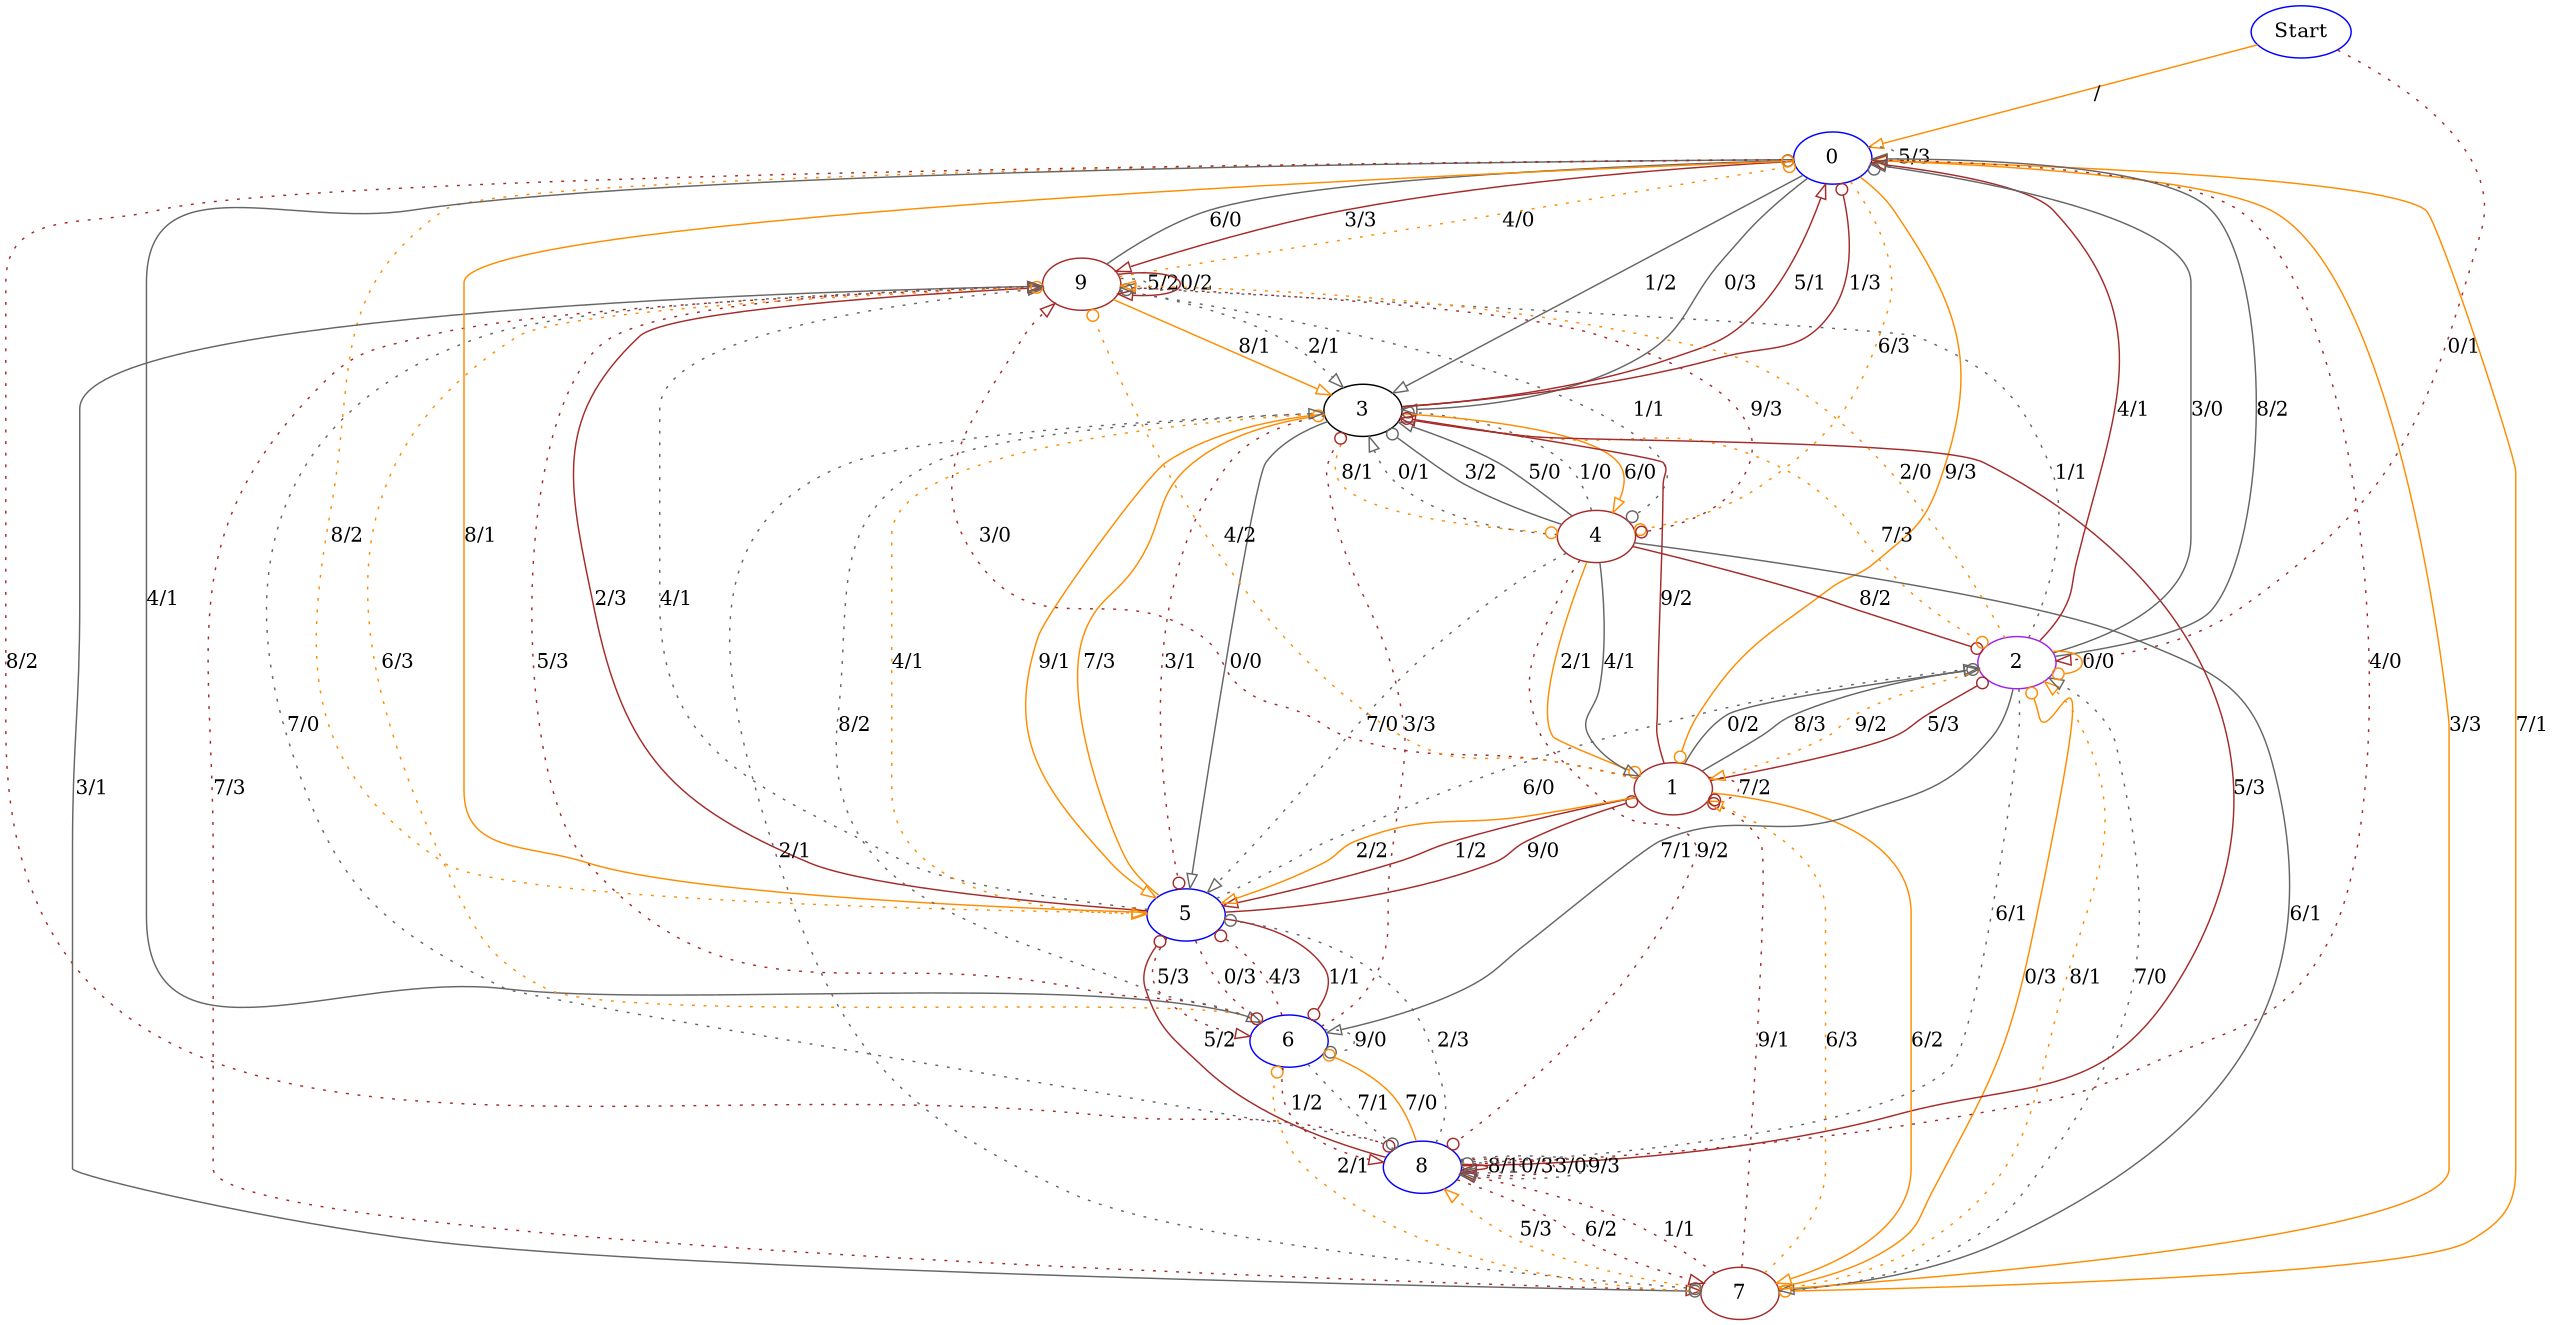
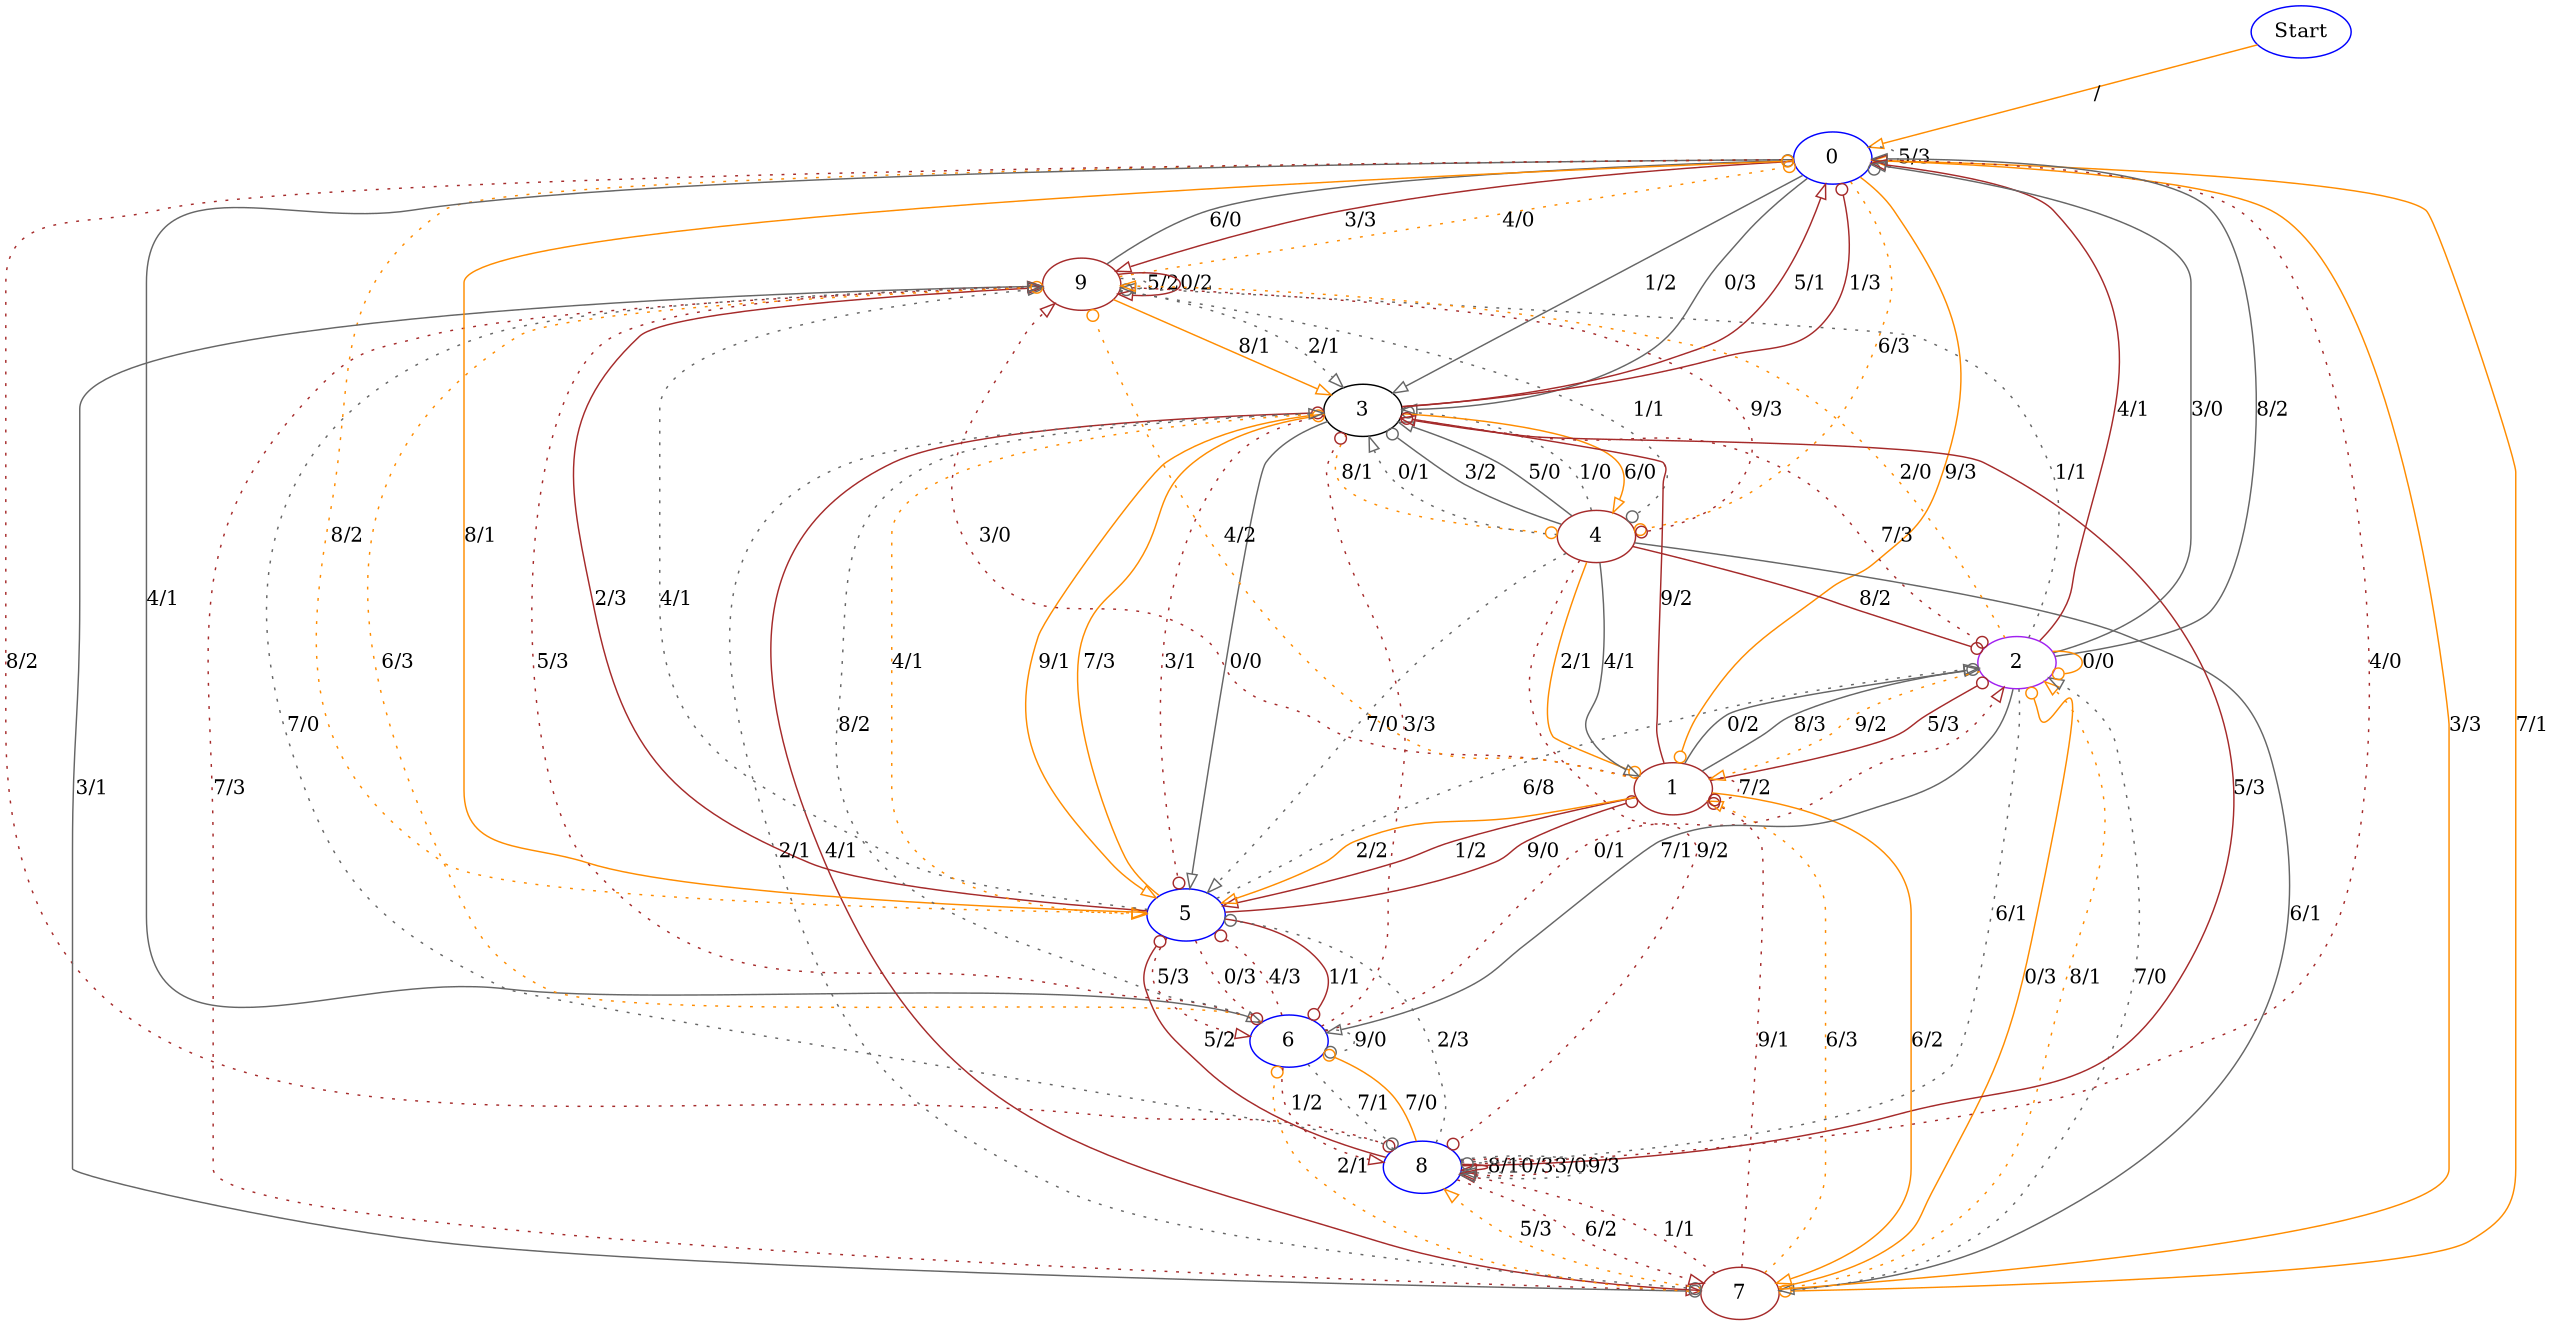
(2417, 416) -> (1625, 830)
(1769, 462) -> (1769, 462)
(1539, 789) -> (1539, 789)
none -> (858, 929)
